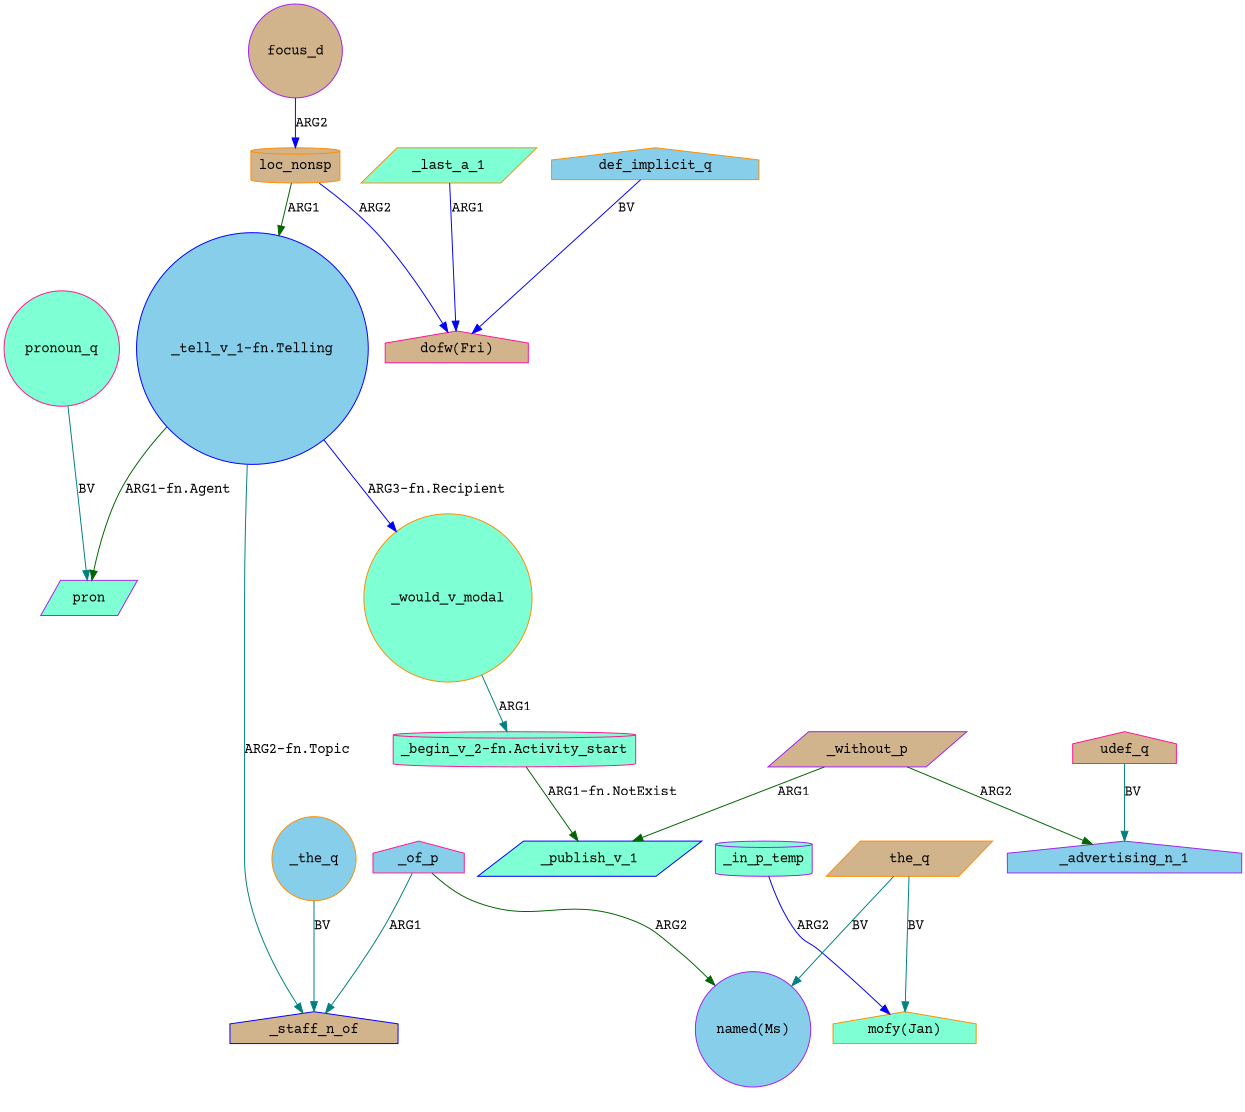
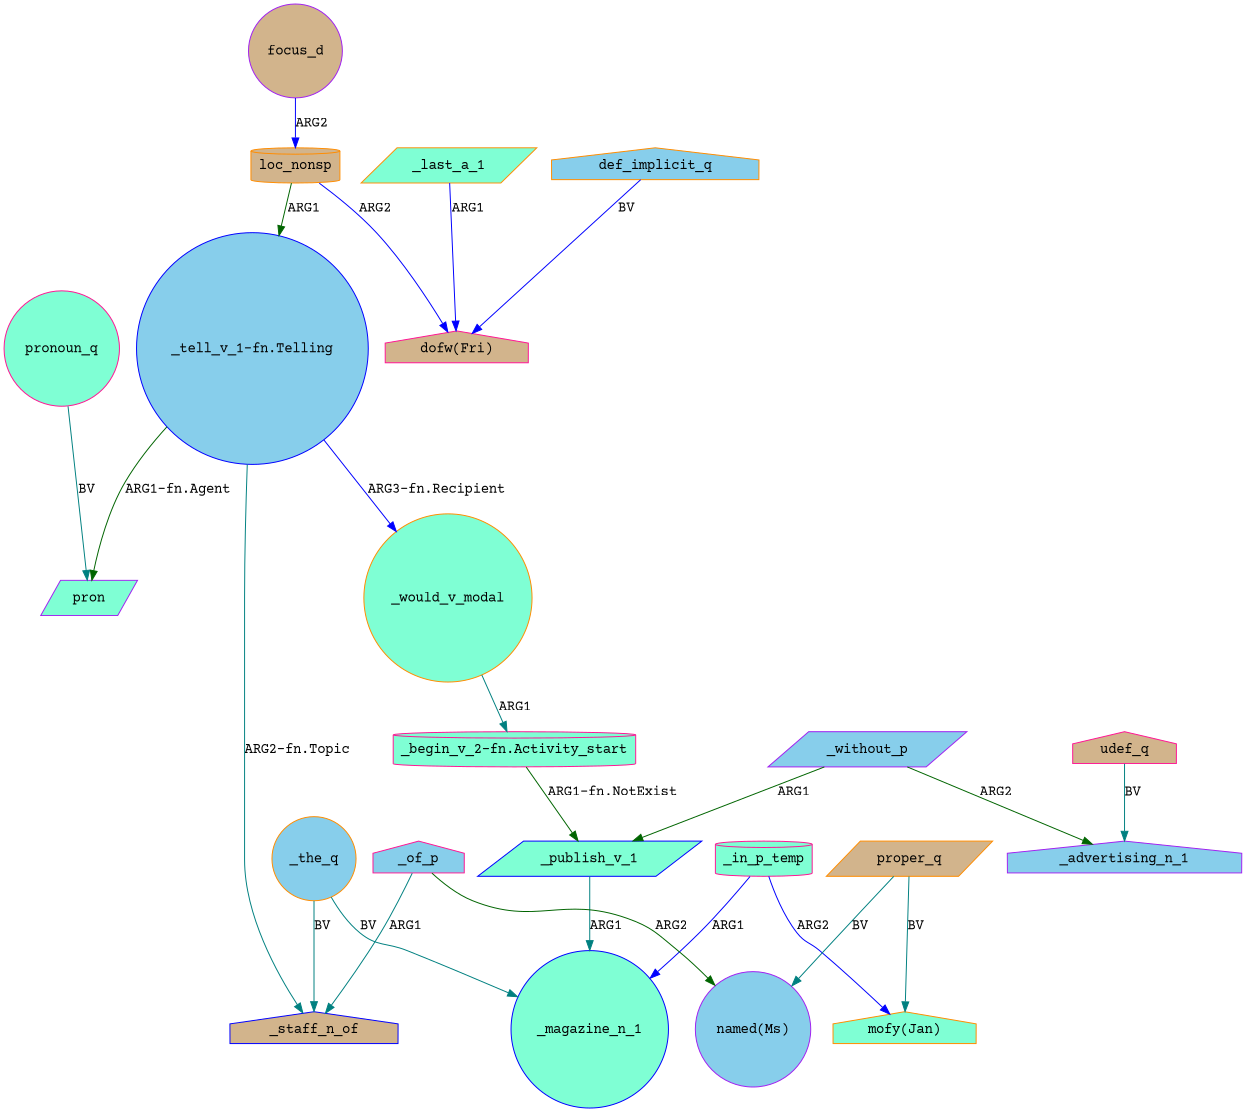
(867, 749) -> (867, 749)
(764, 859) -> (764, 859)
(909, 859) -> (909, 859)
none -> (590, 1029)
